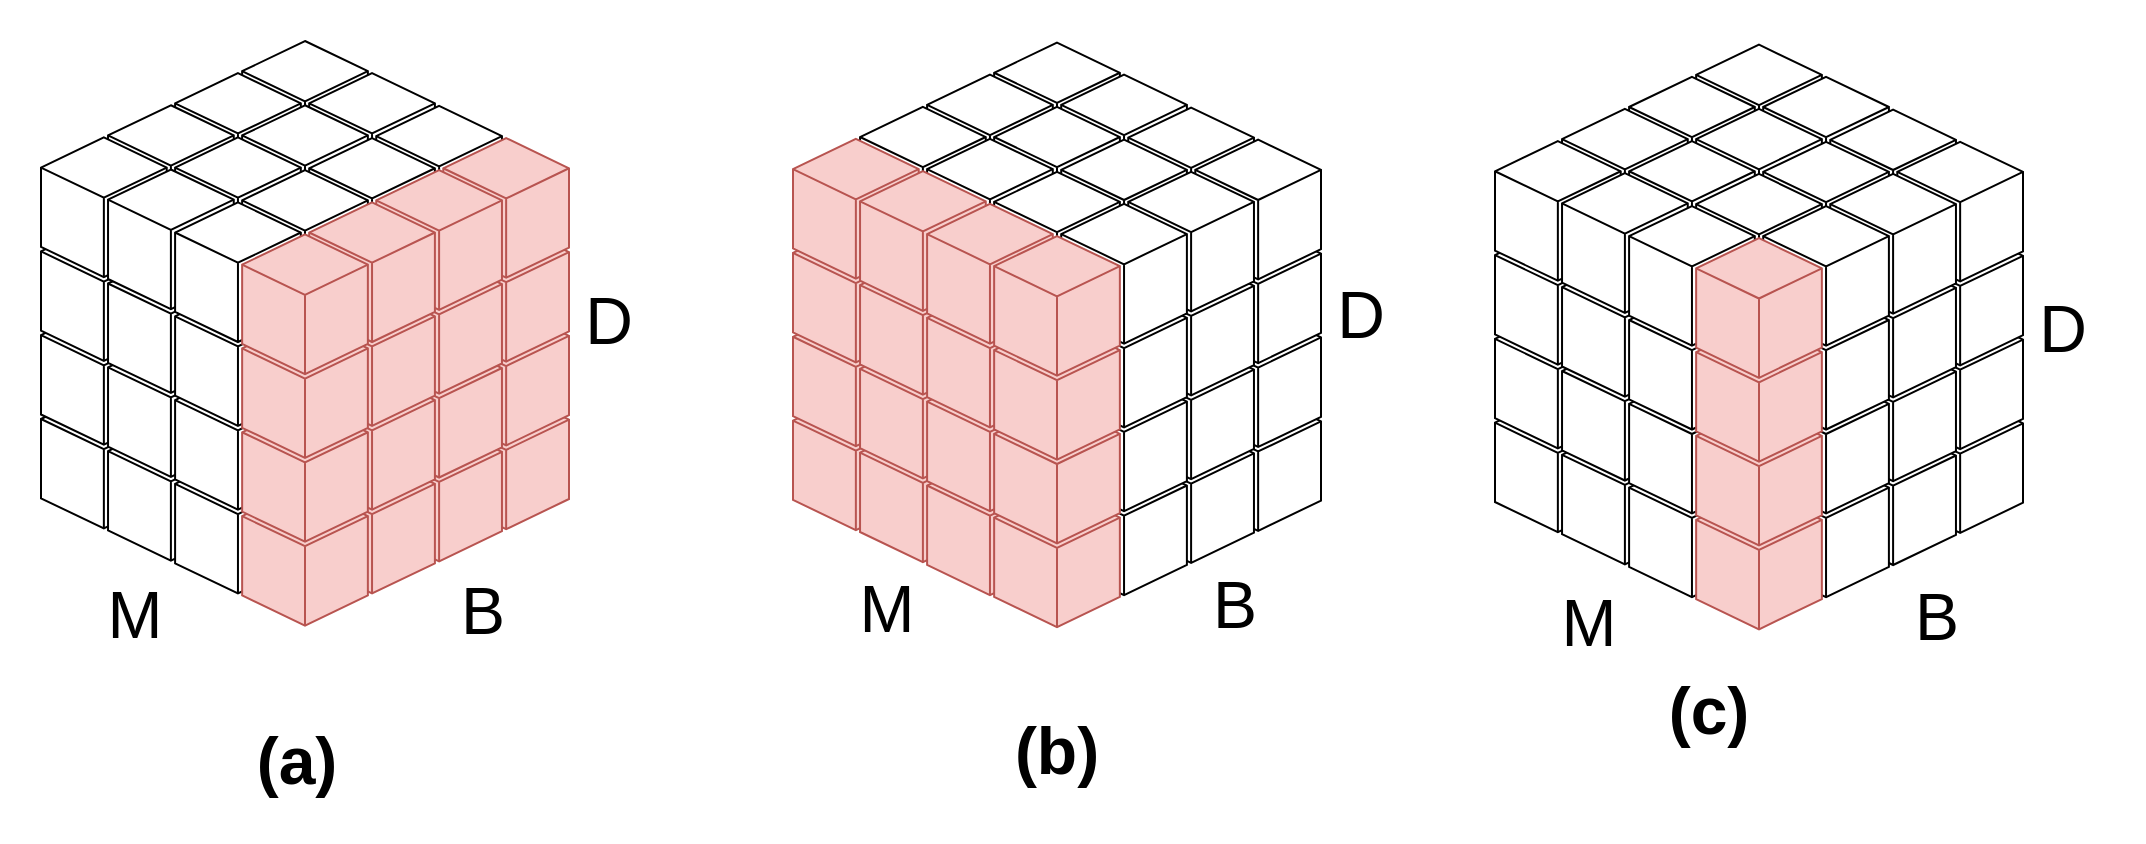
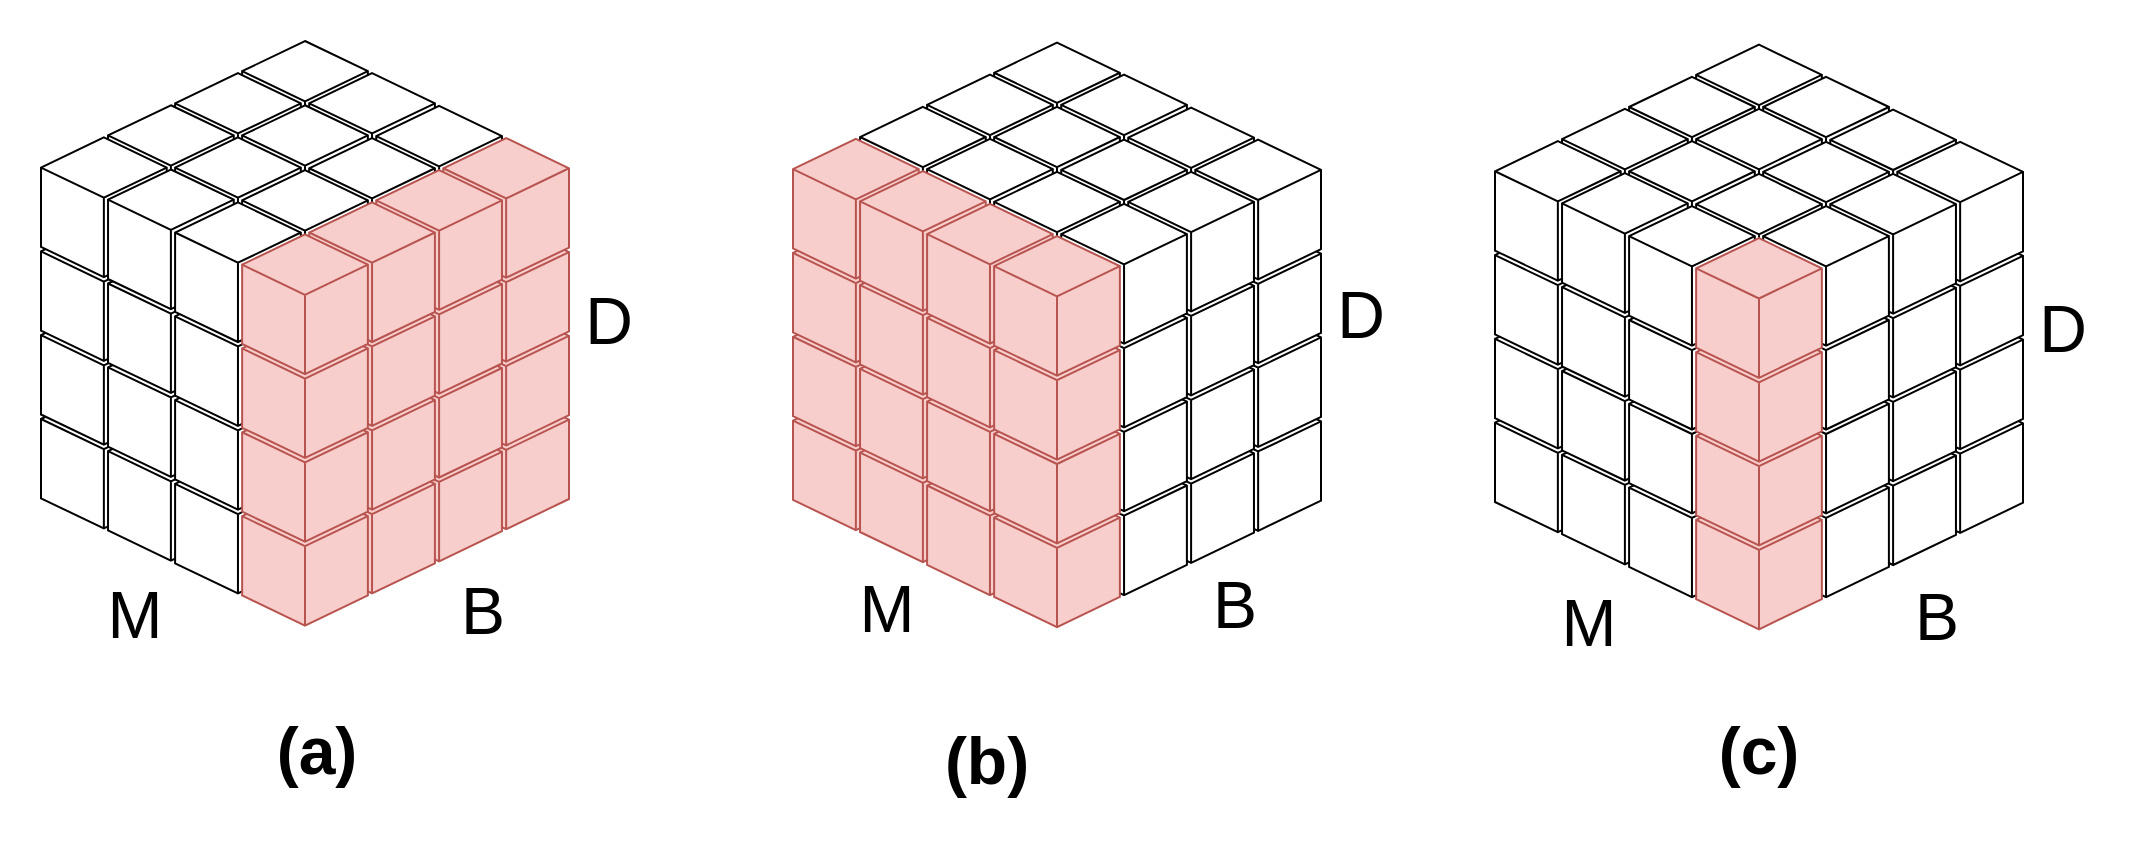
(1709, 711) -> (1759, 751)
(1057, 751) -> (987, 761)
(296, 761) -> (316, 751)
